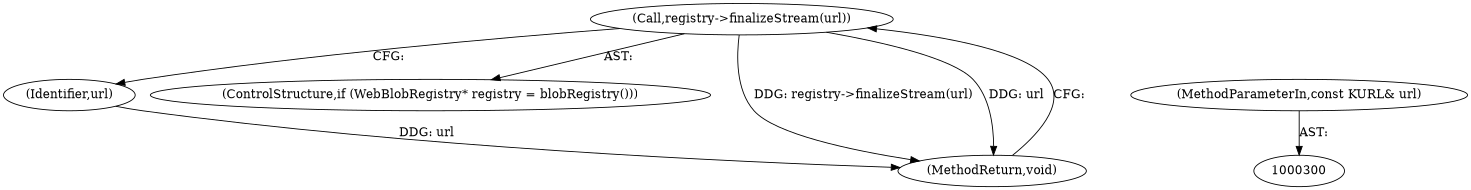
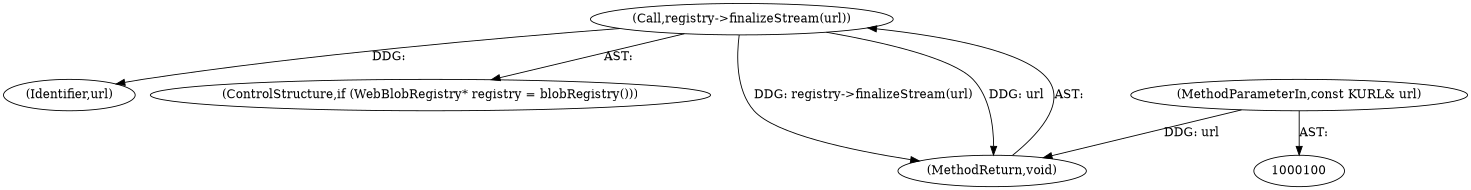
(391, 57) -> (391, 57)
(1071, 95) -> (1071, 95)
(503, 147) -> (1147, 133)
(1299, 171) -> (1299, 171)
